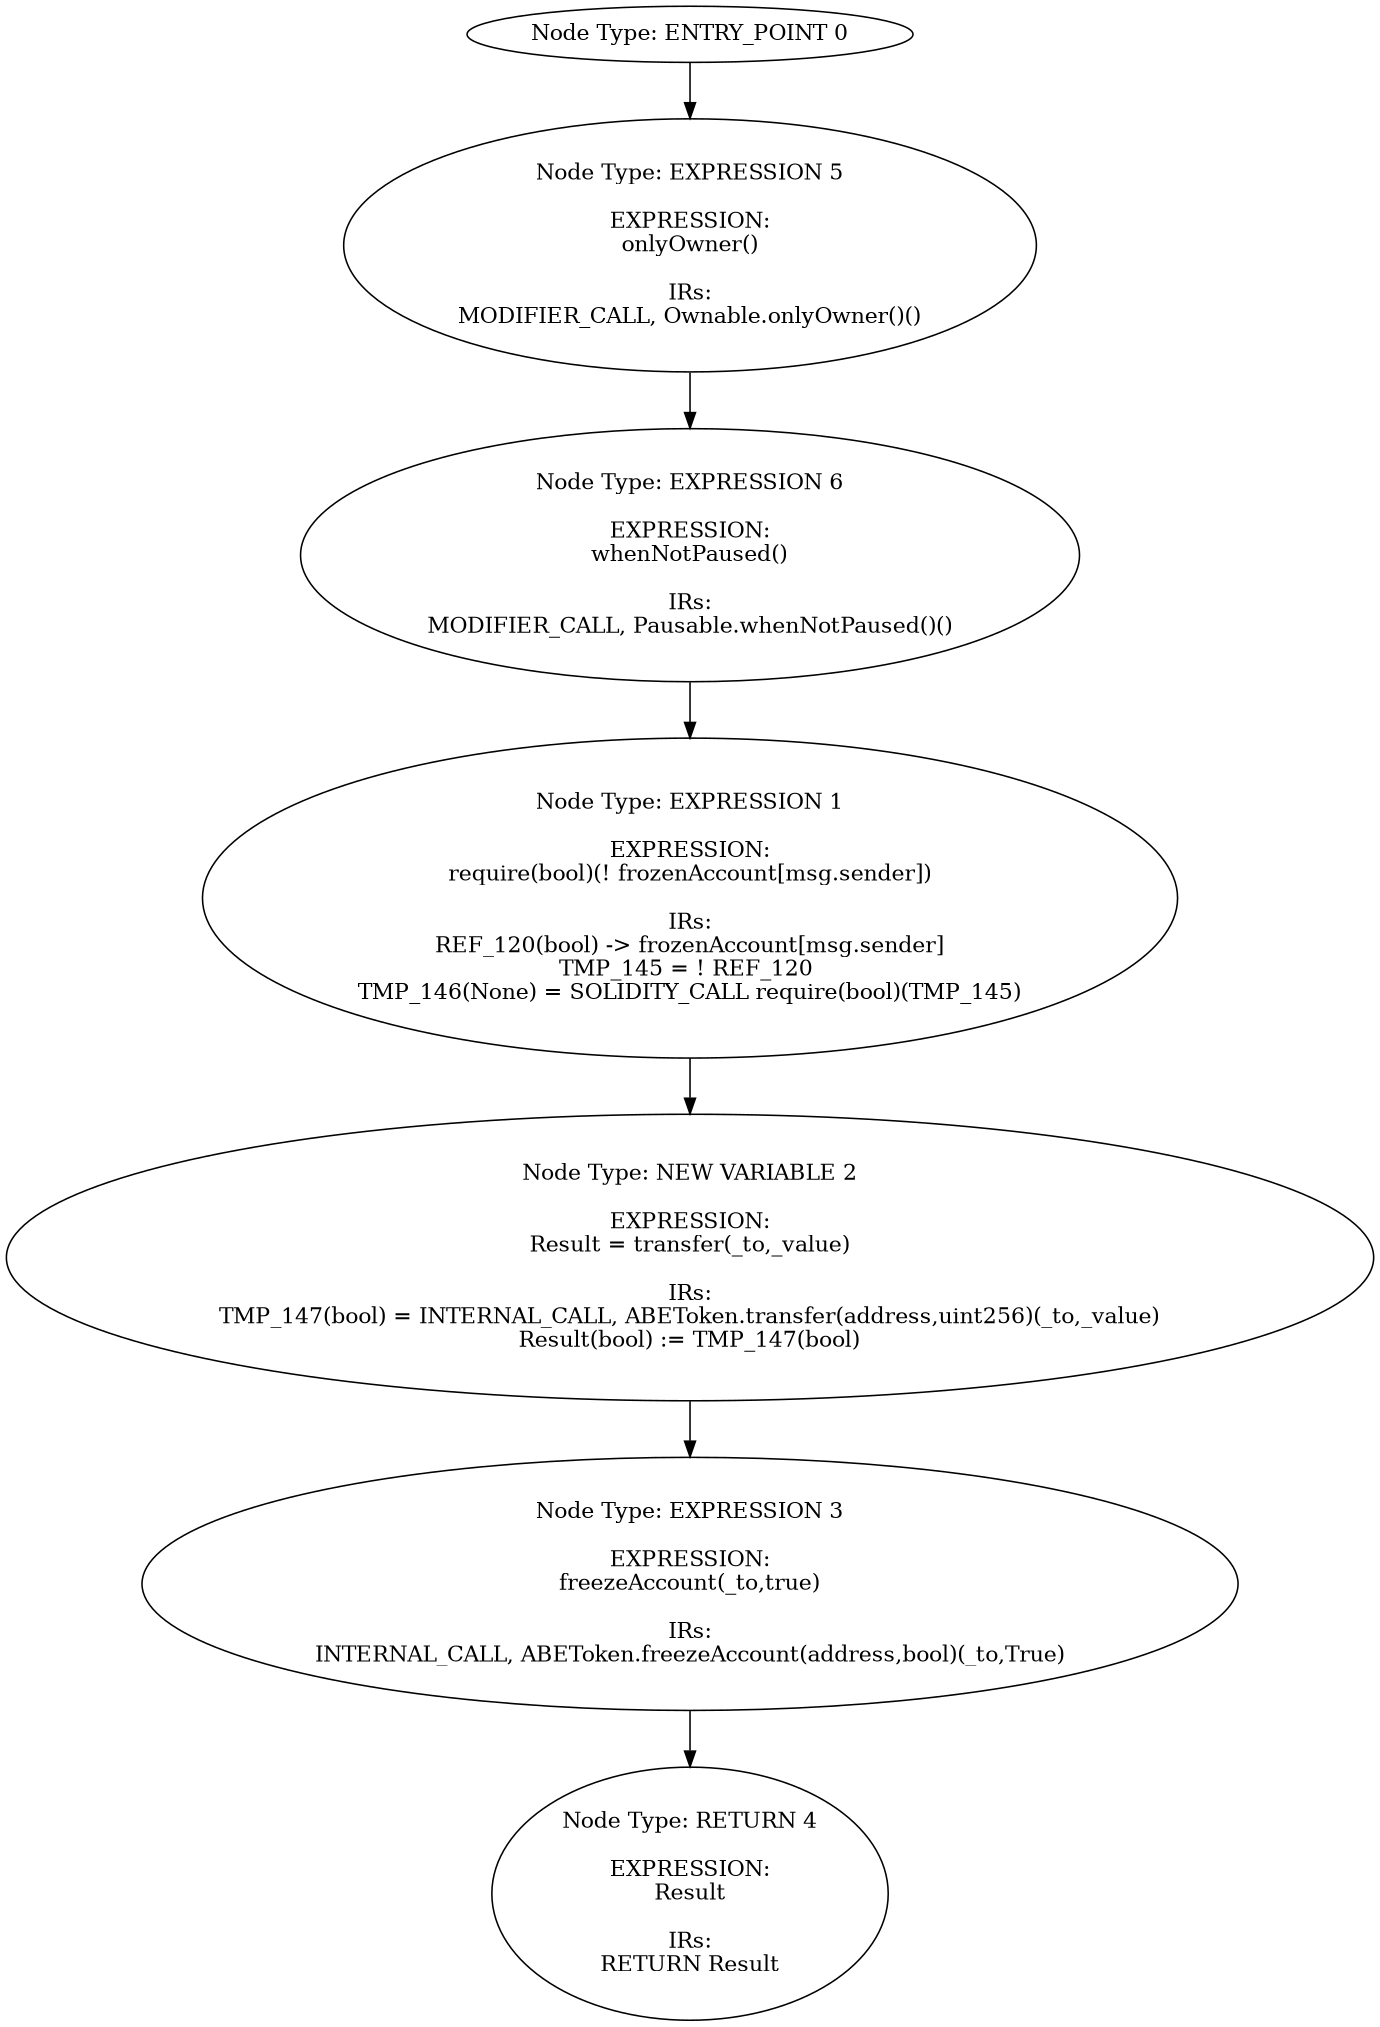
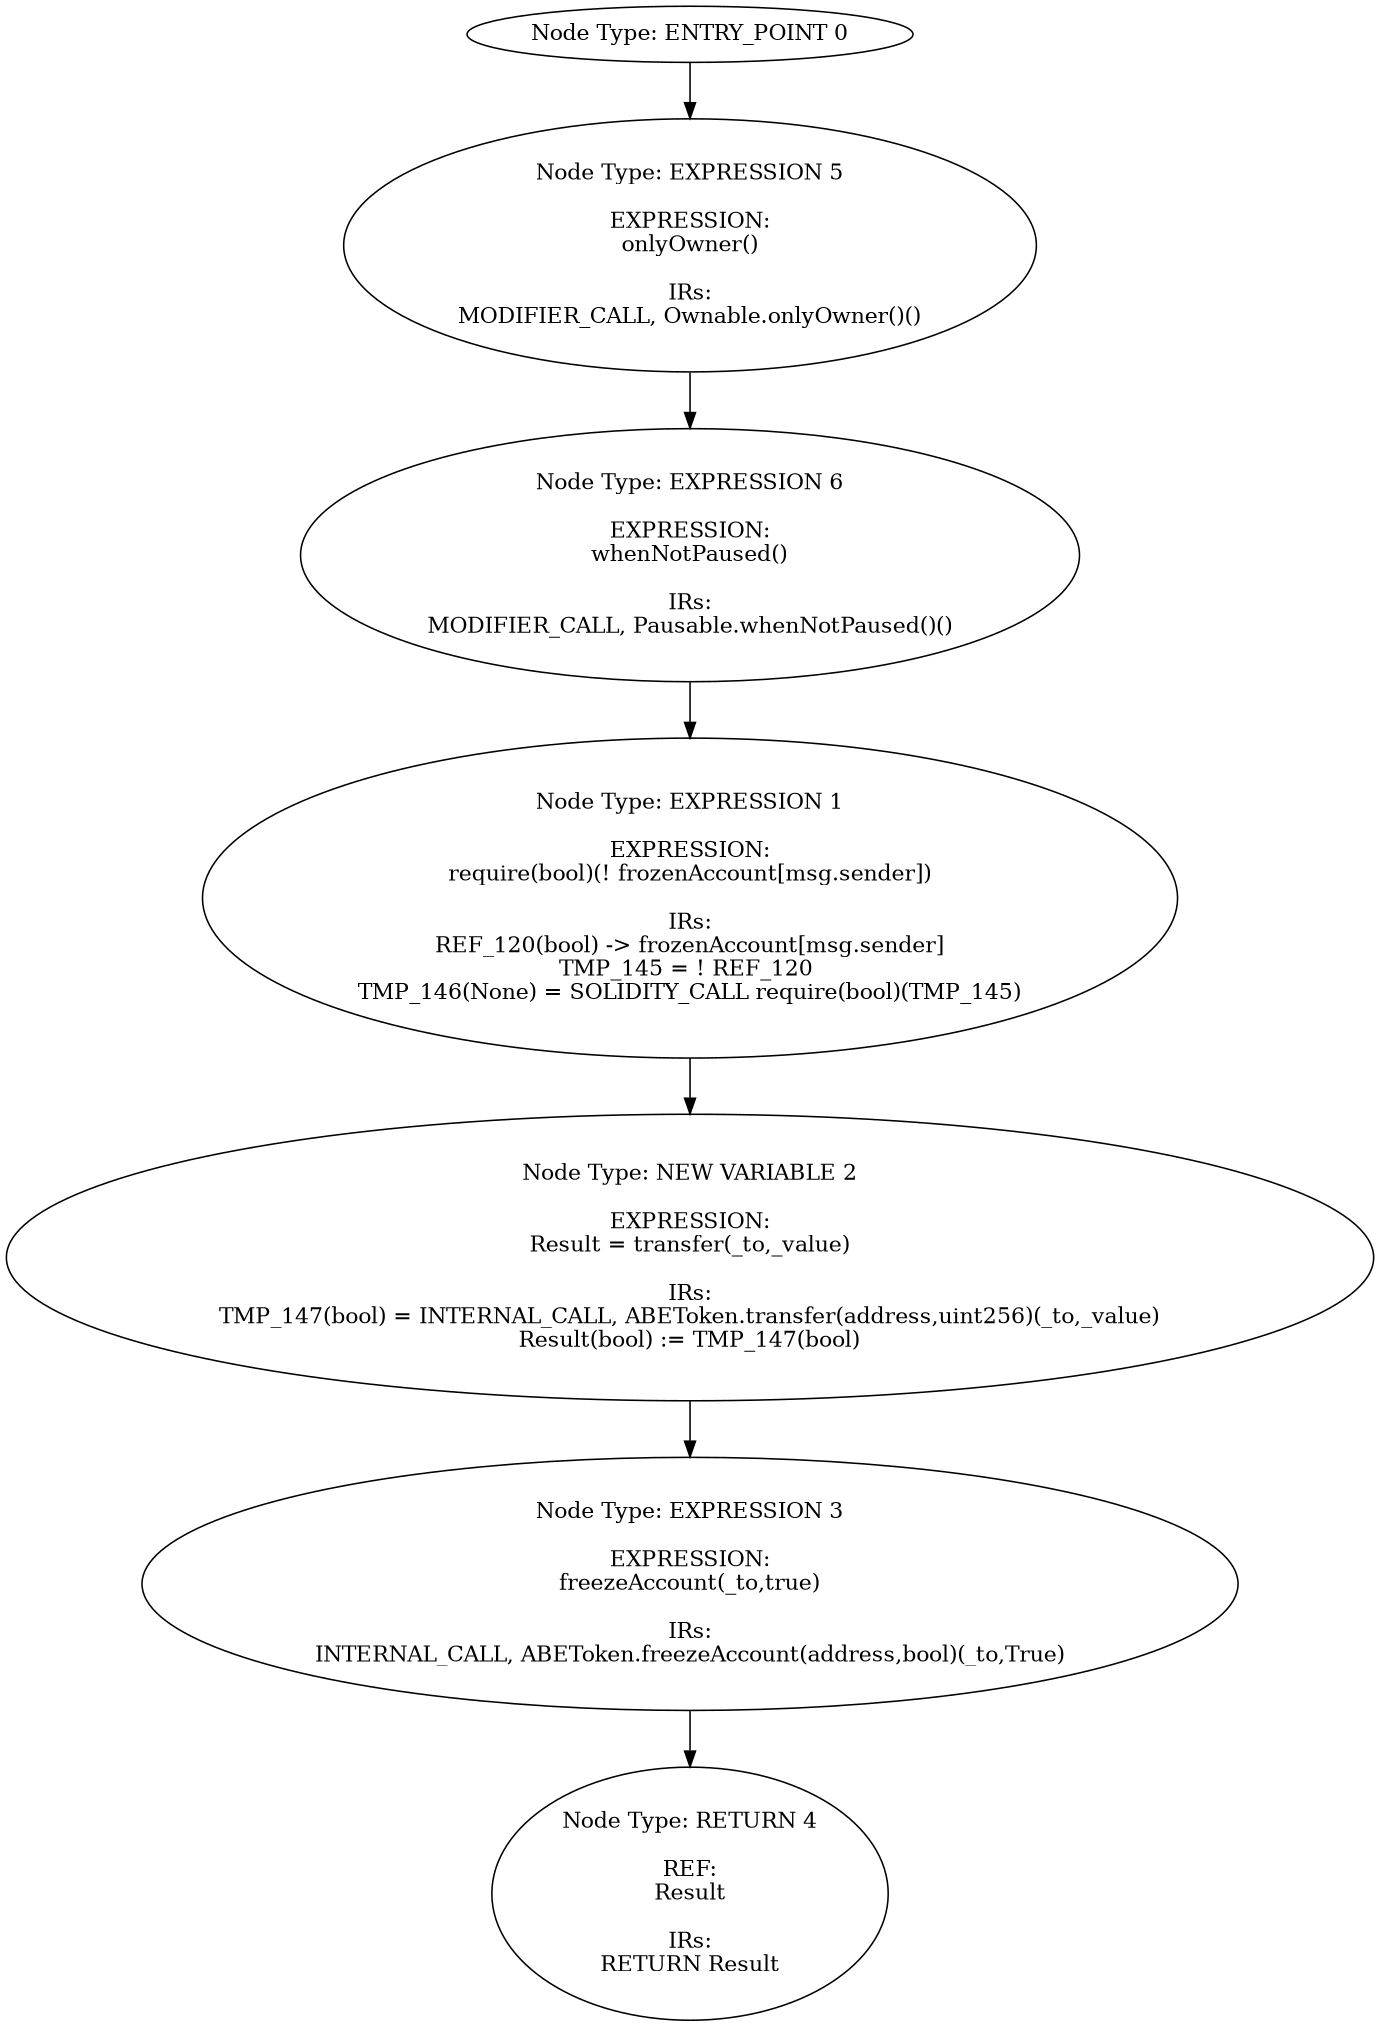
(690, 1894) -> (690, 1894)
